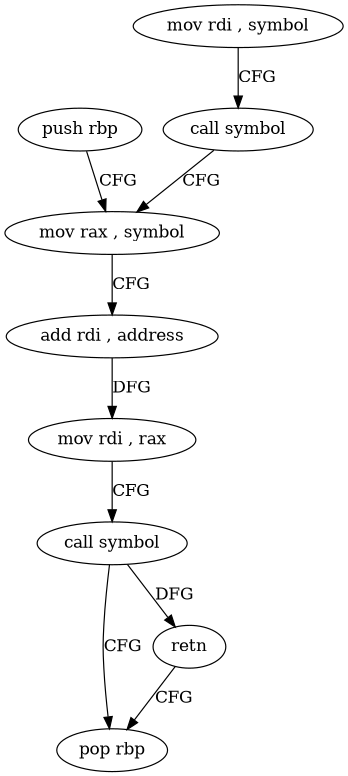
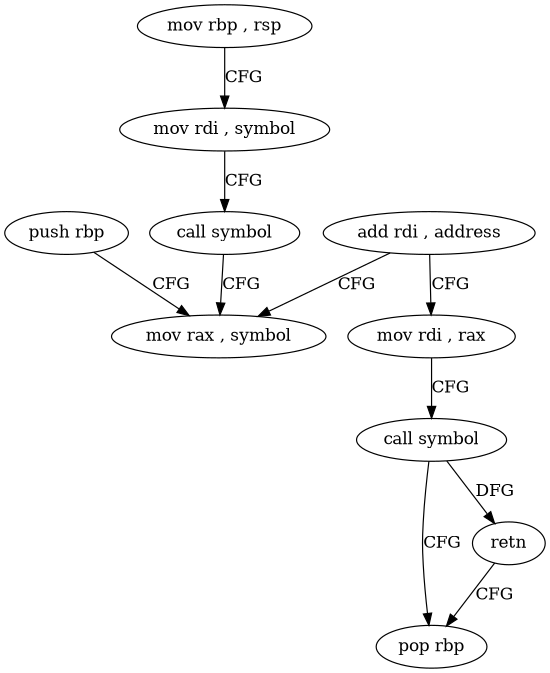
none -> (225, 26)
(112, 279) -> (330, 282)
(132, 388) -> (451, 285)
